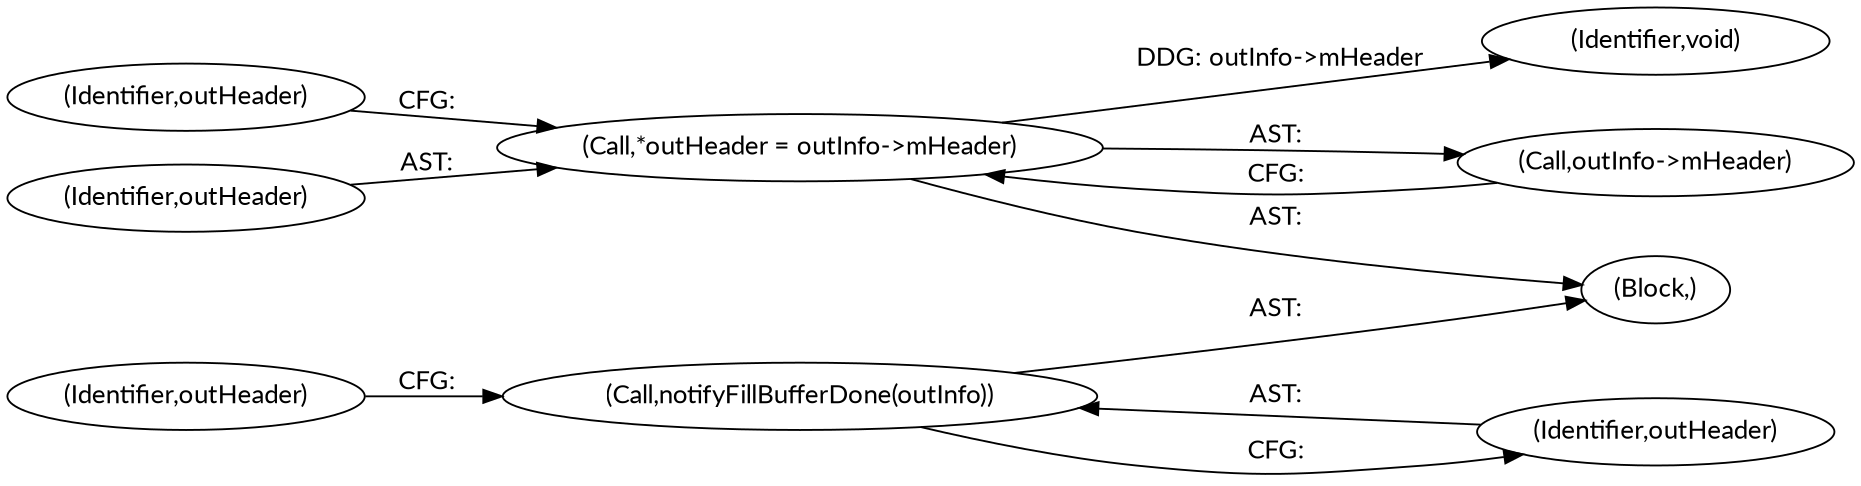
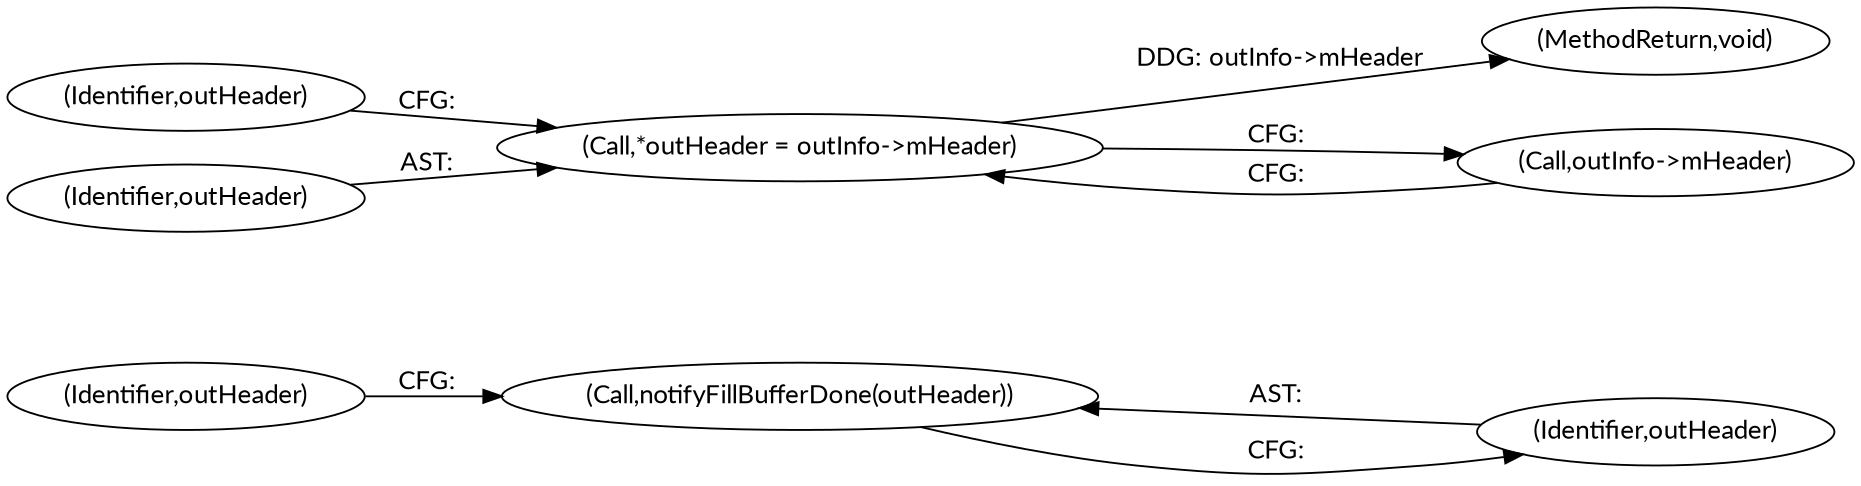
(1656, 41) -> (1656, 41)
(1280, 136) -> (1280, 136)
(1656, 290) -> none
(800, 396) -> (800, 396)
